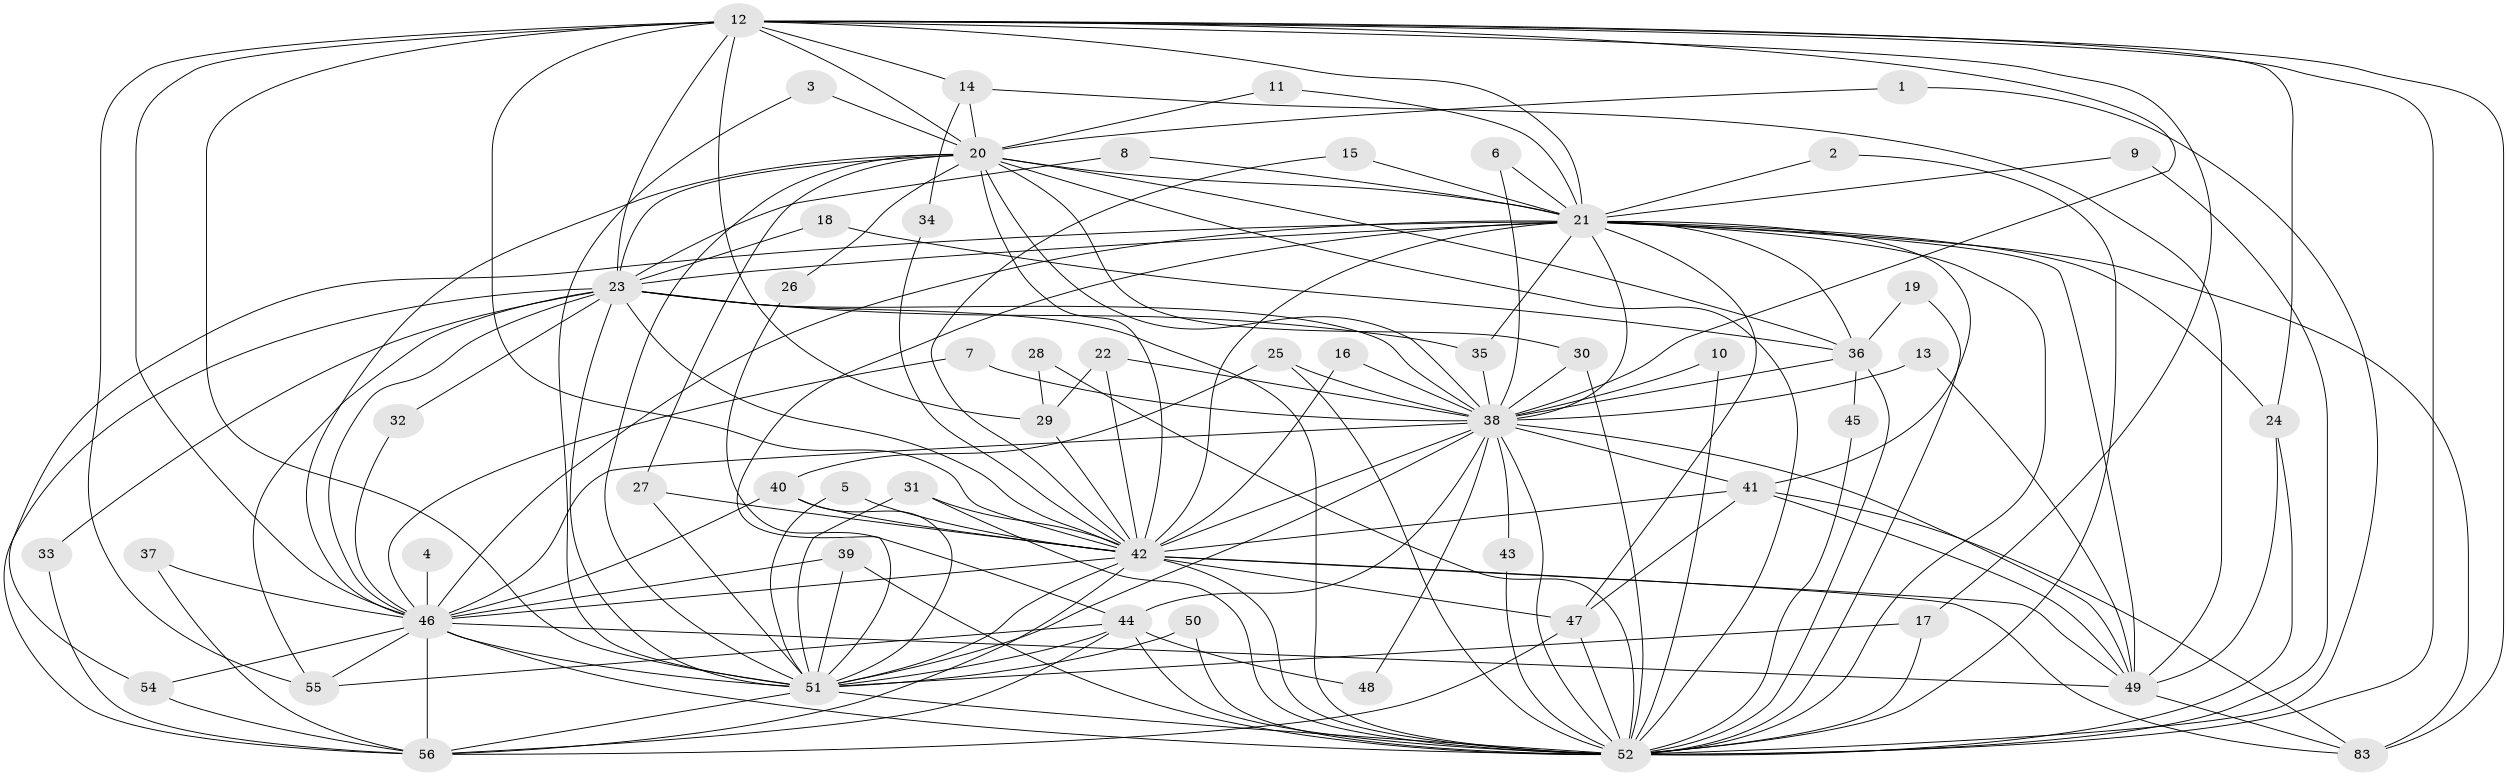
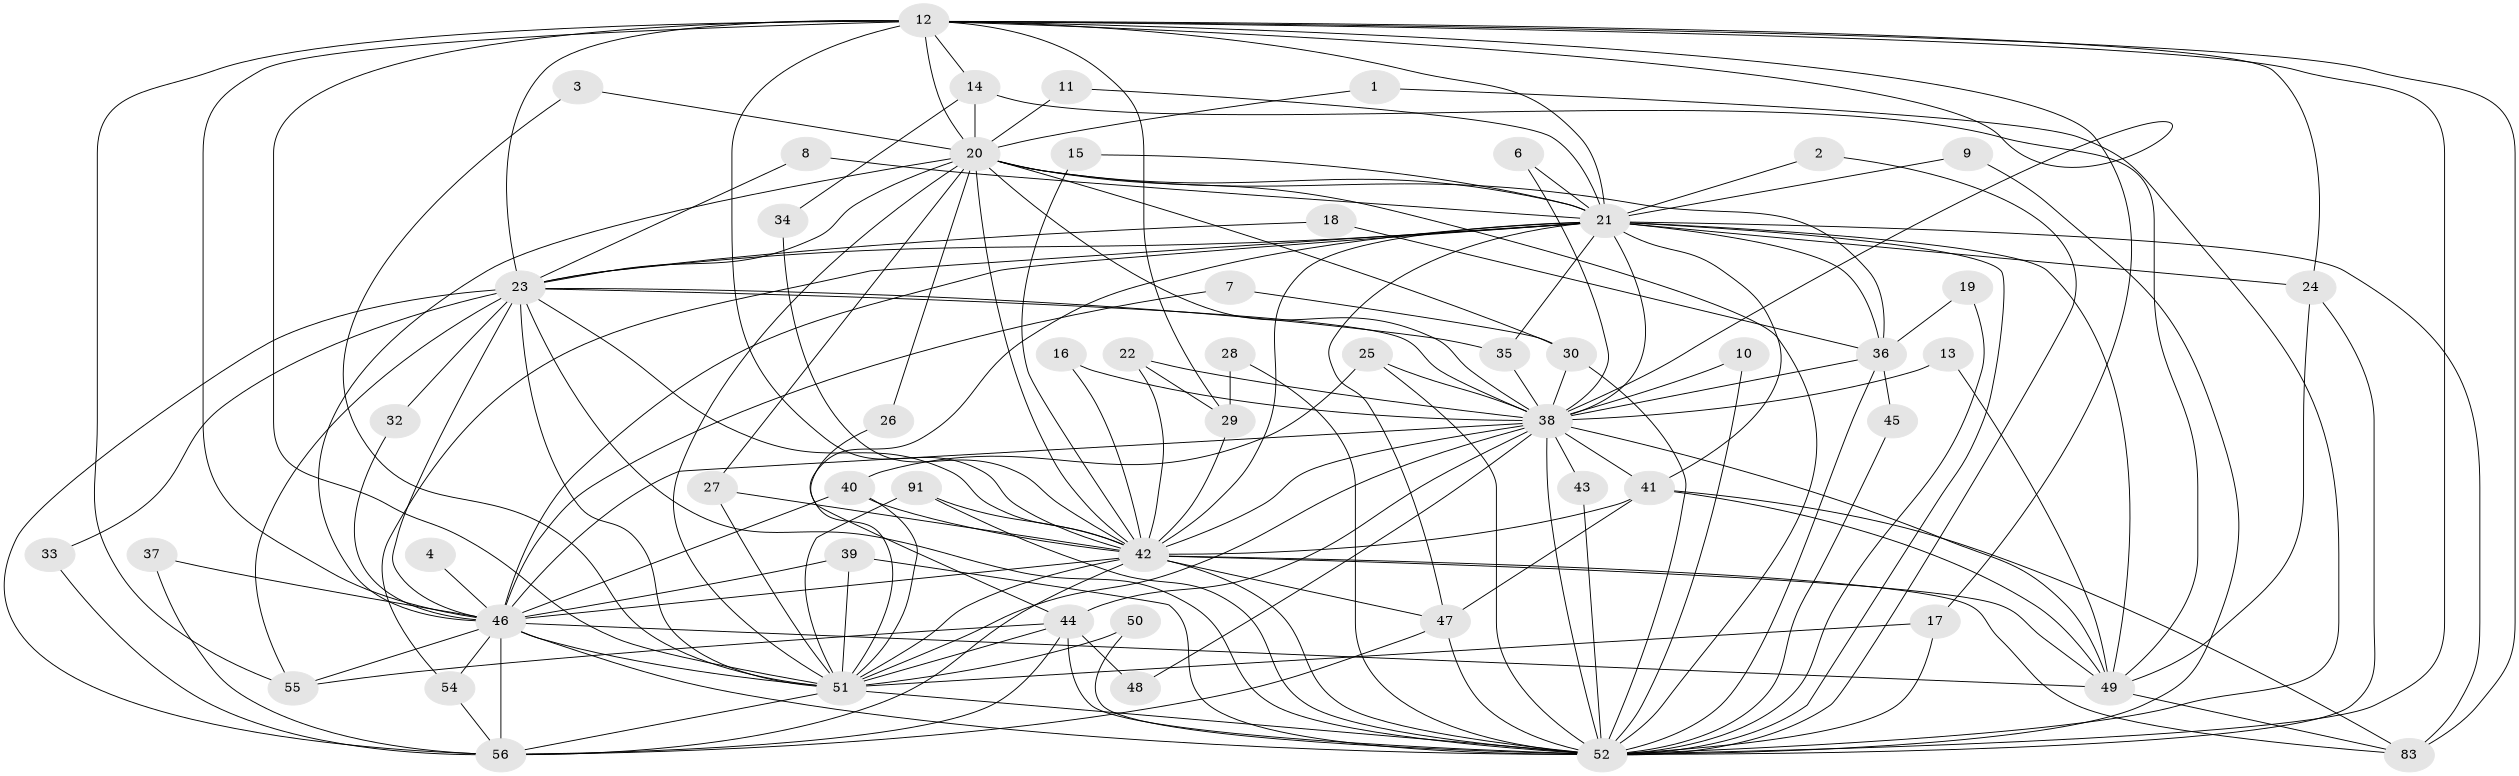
(1226, 410) -> (1404, 314)
(846, 488) -> none
(912, 488) -> (917, 488)
